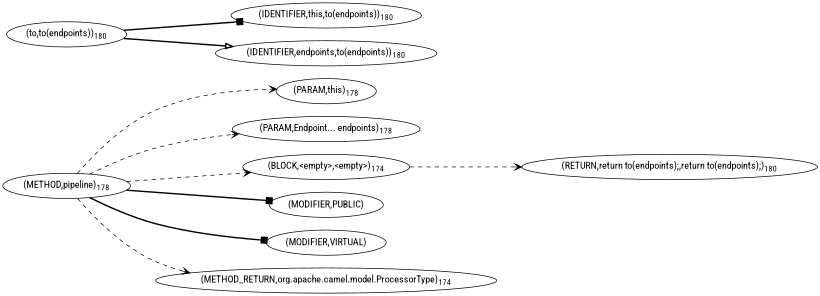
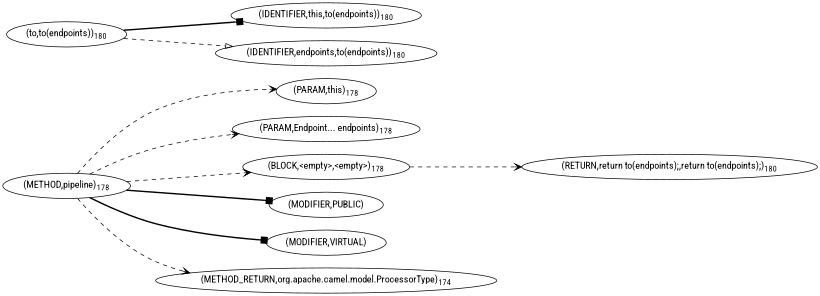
(175, 42) -> (175, 42)
(378, 166) -> (378, 166)
